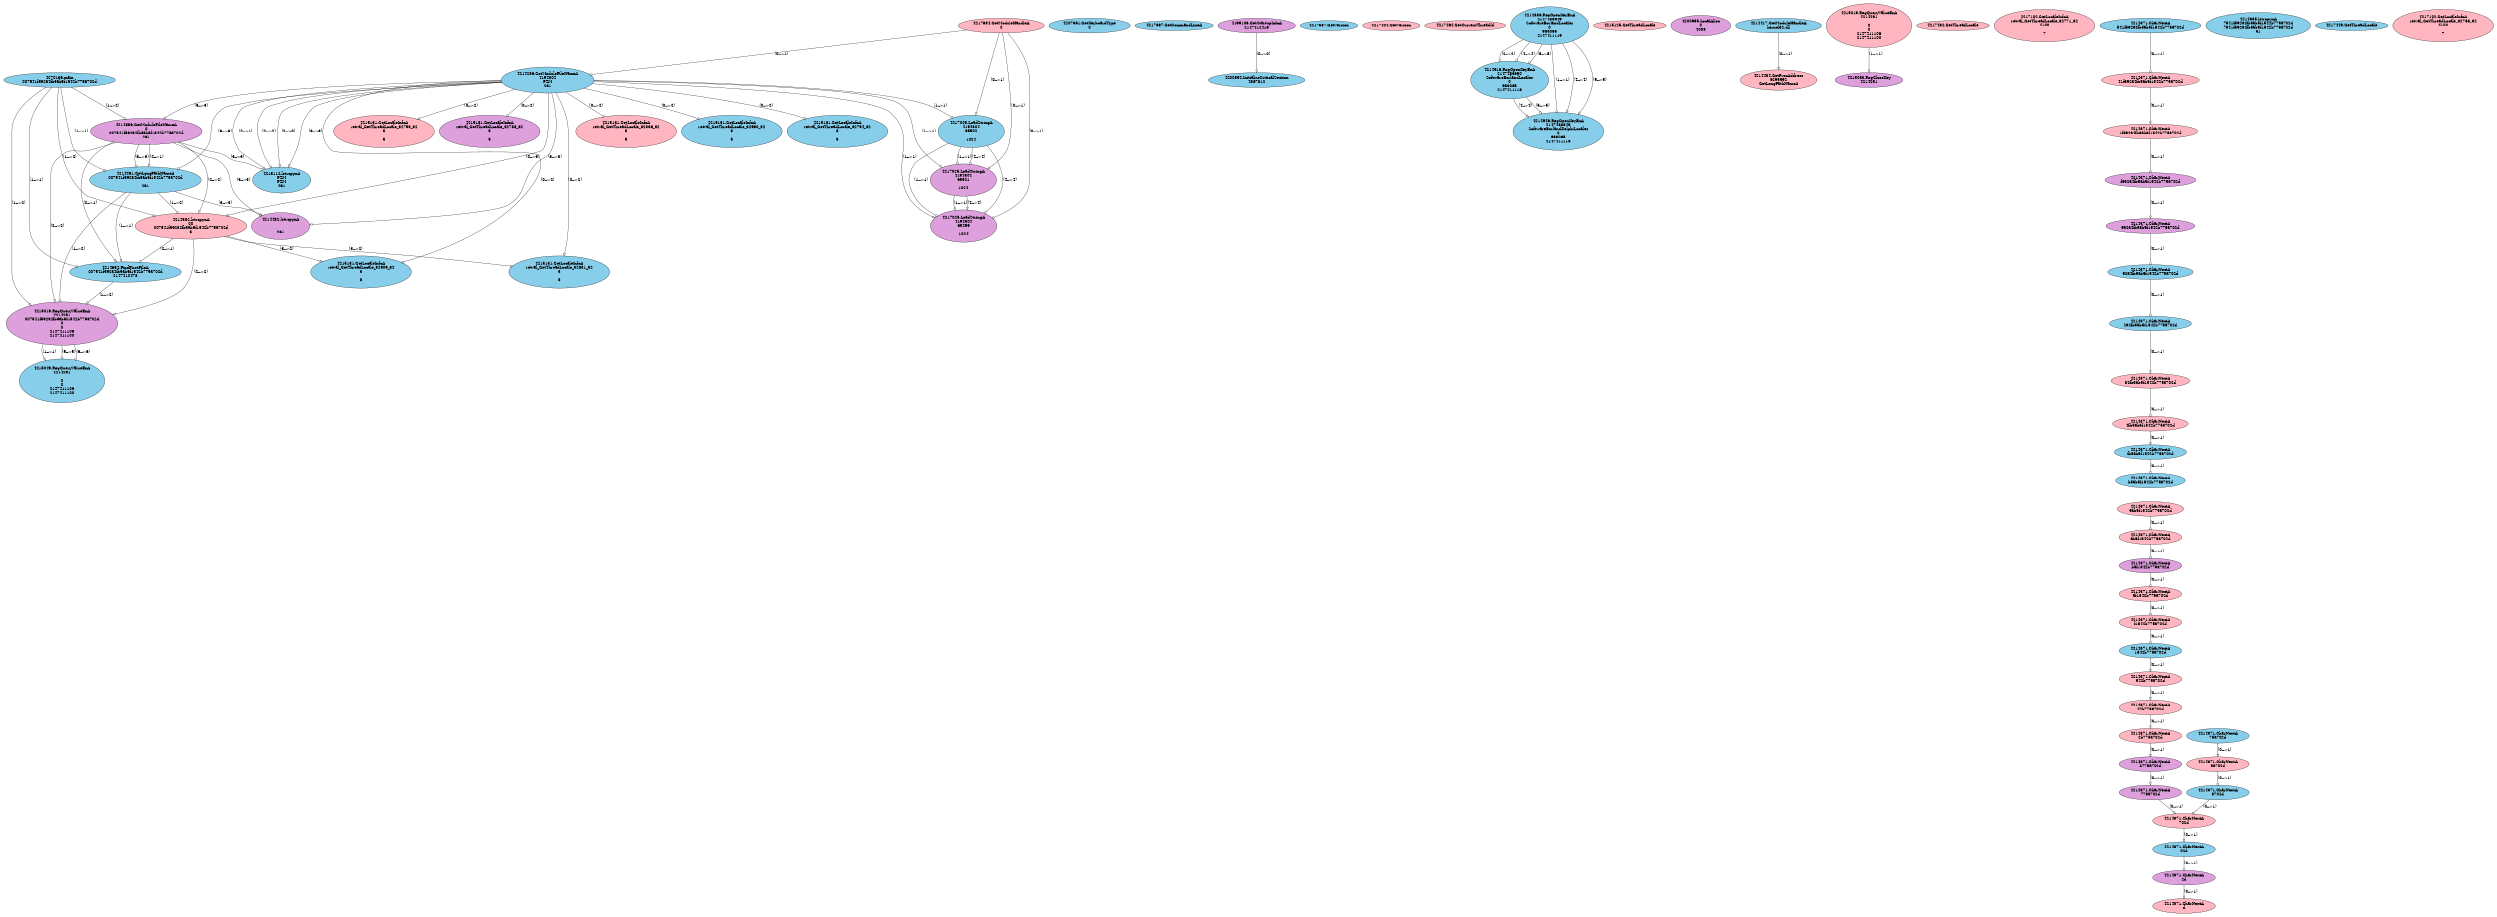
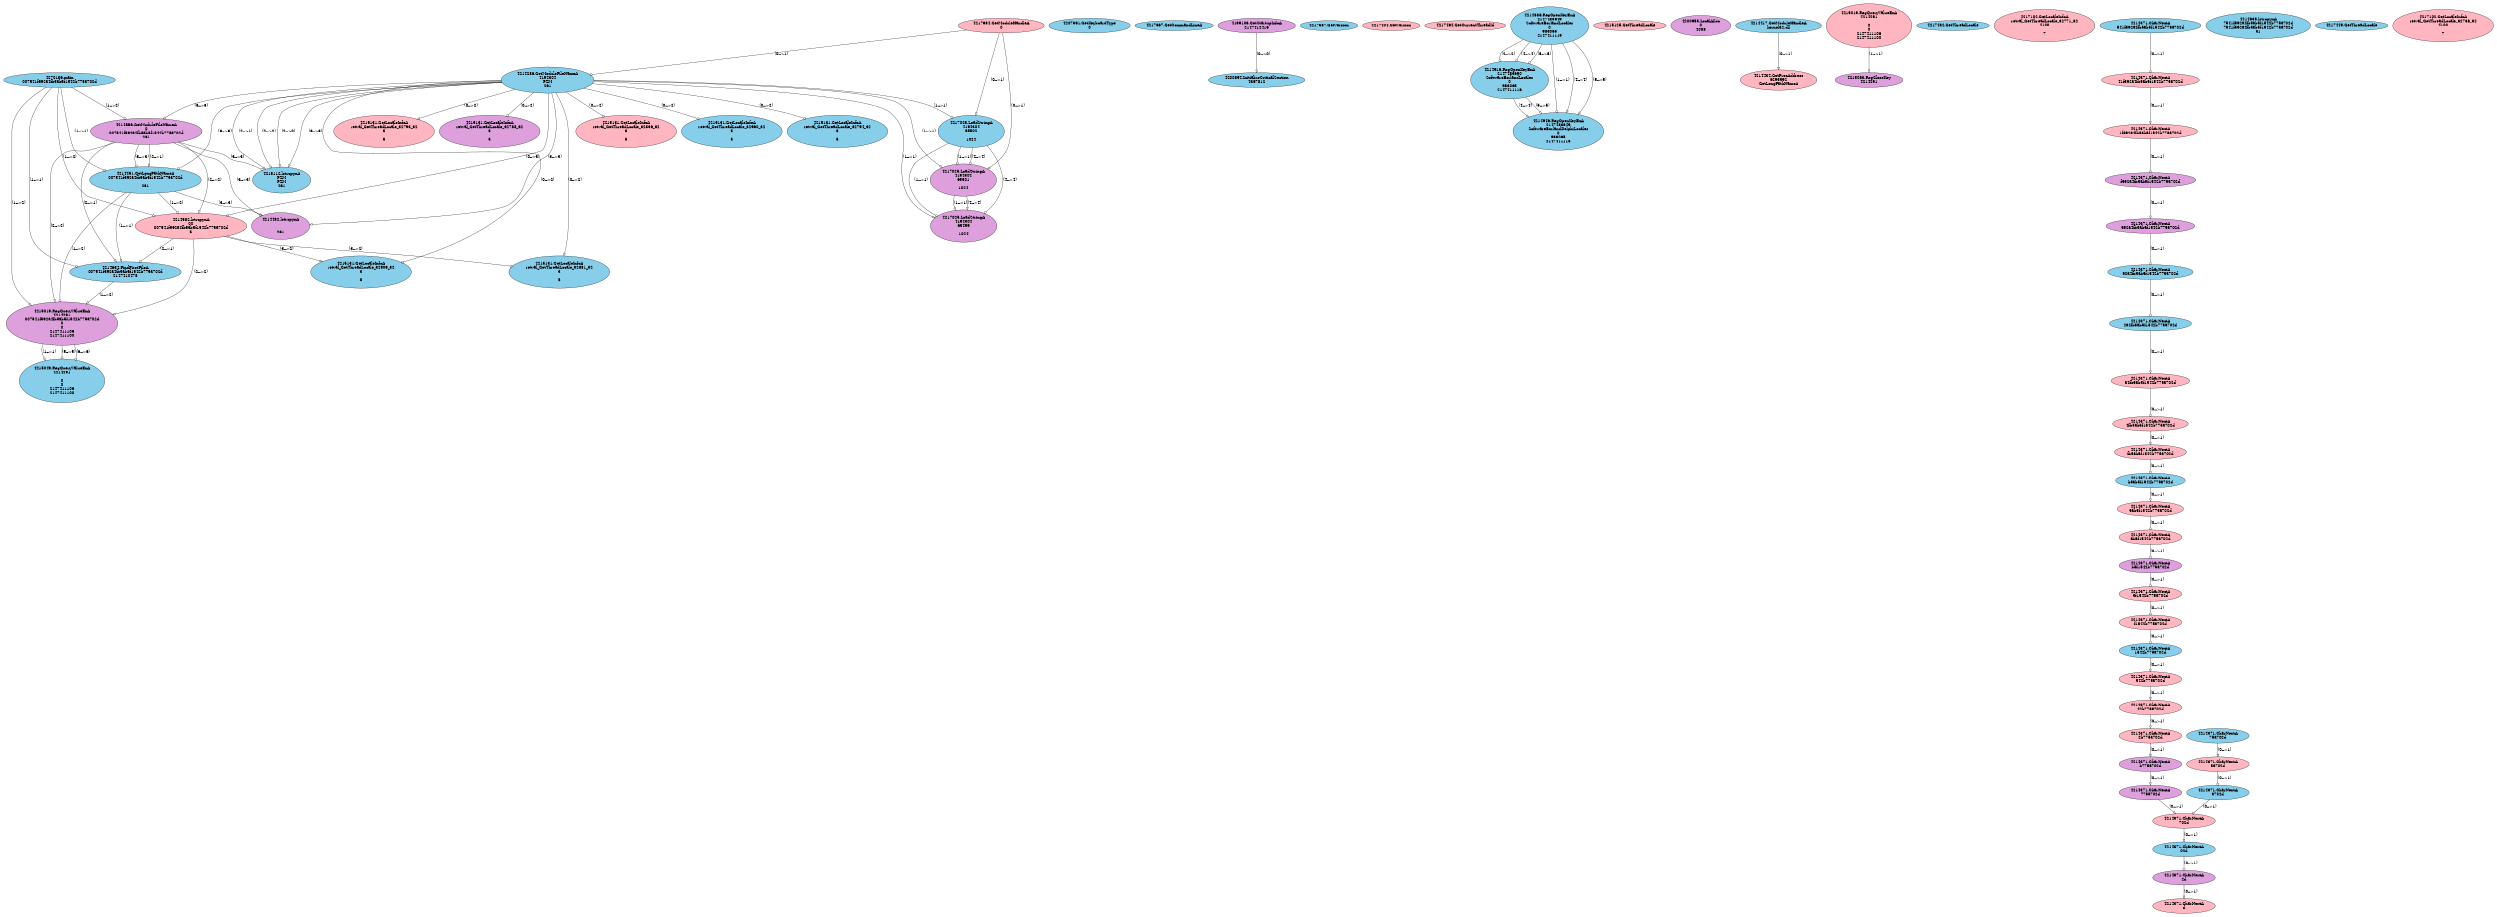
(1953, 26) -> (1953, 26)
(1029, 131) -> none
(2150, 452) -> (2150, 452)
none -> (2150, 493)
